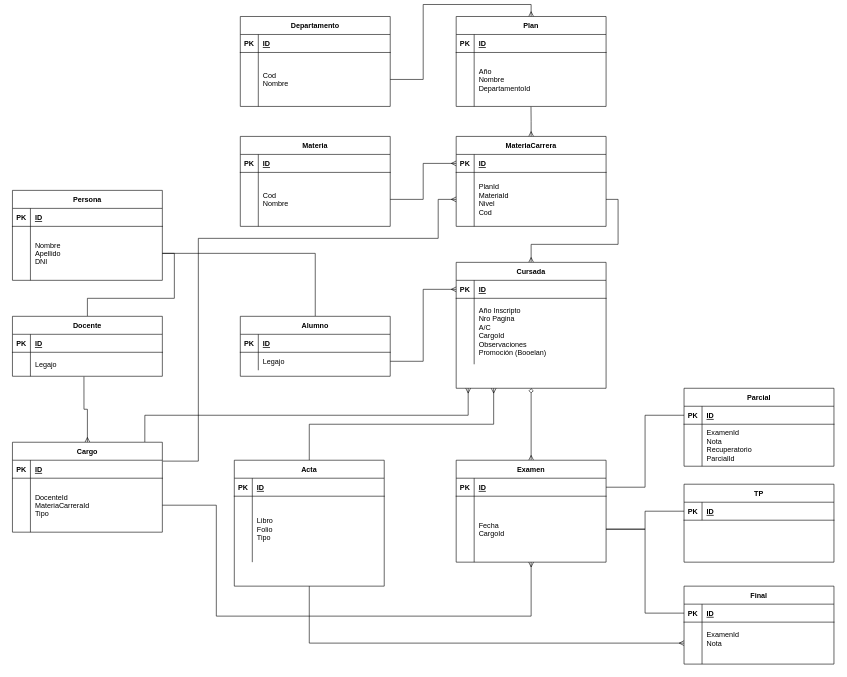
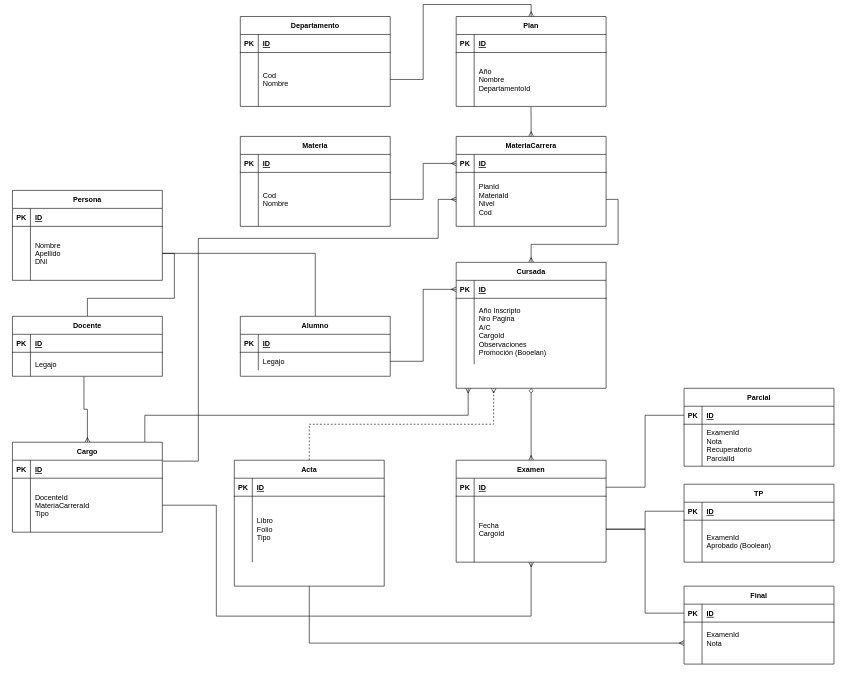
(402, 425) -> (402, 425)
none -> (768, 542)
